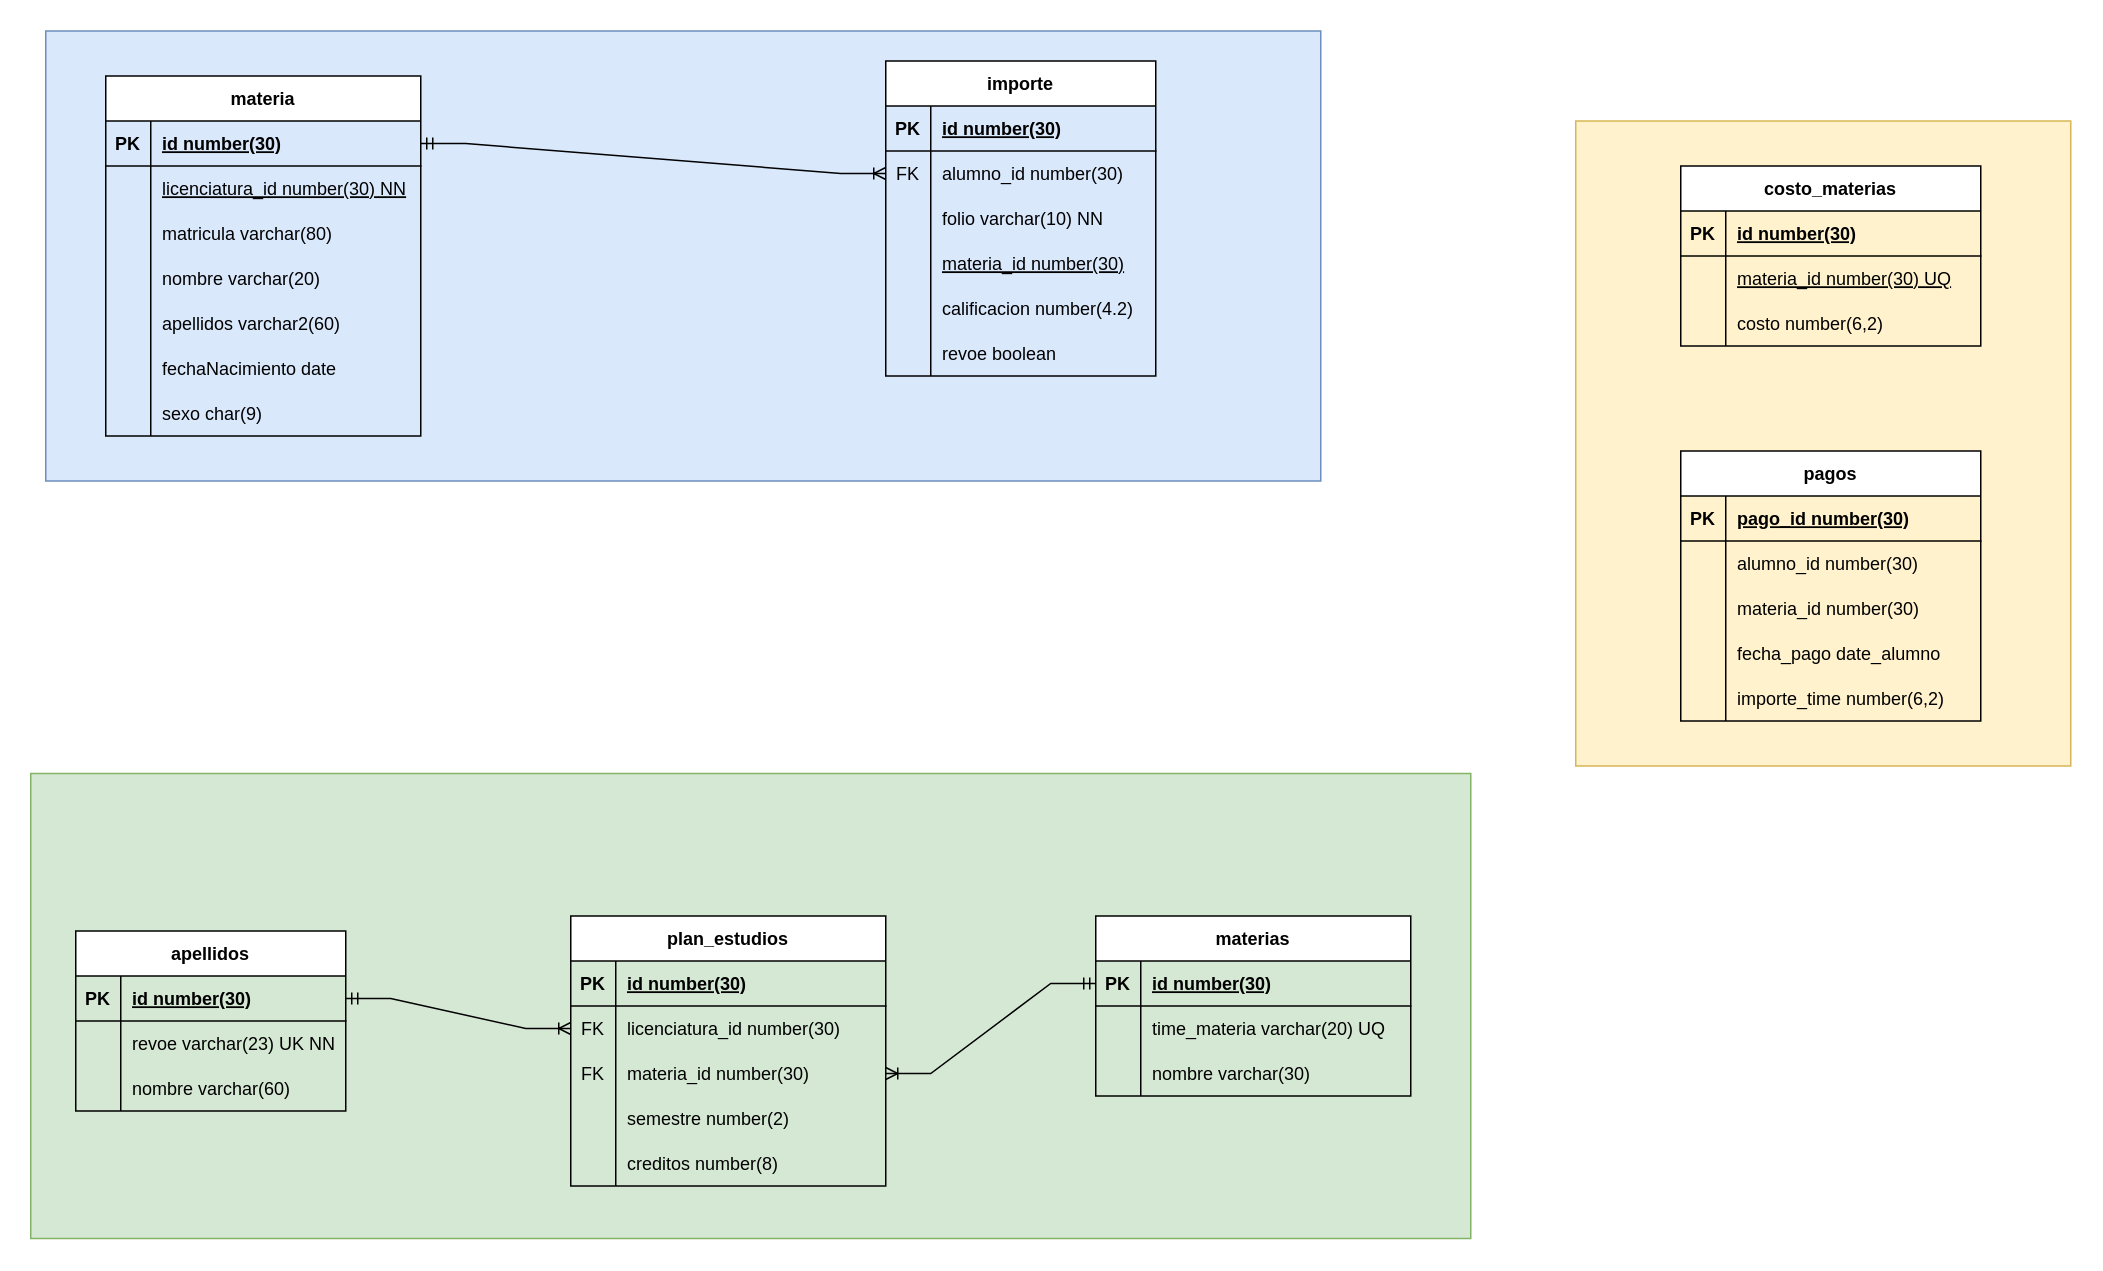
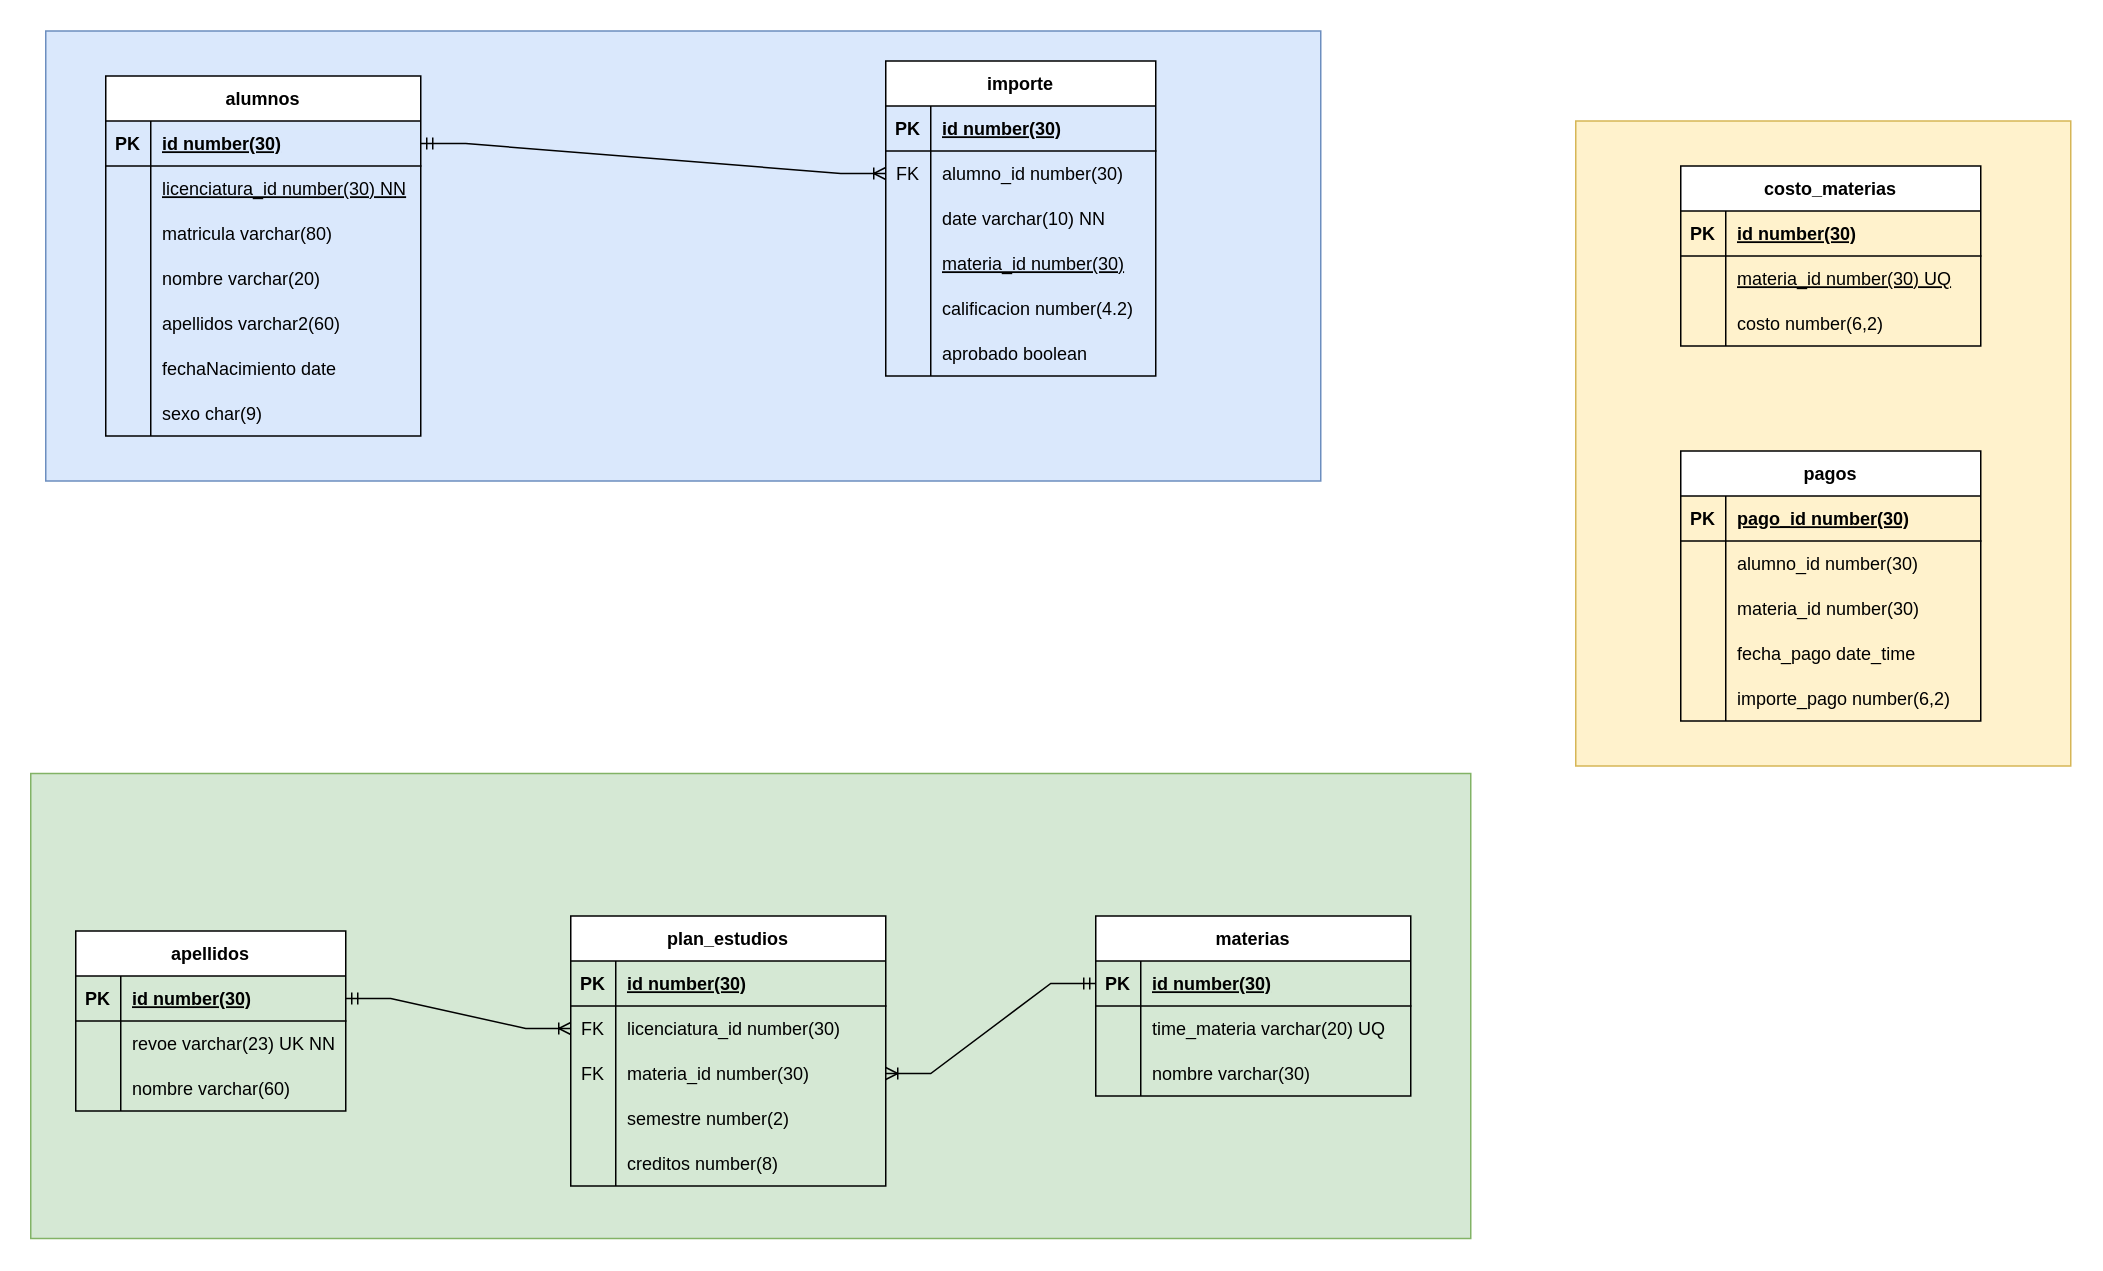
(263, 99) -> (263, 99)
(1033, 219) -> (1033, 219)
(1003, 354) -> (1018, 354)
(1843, 654) -> (1833, 654)
(1849, 699) -> (1851, 699)
